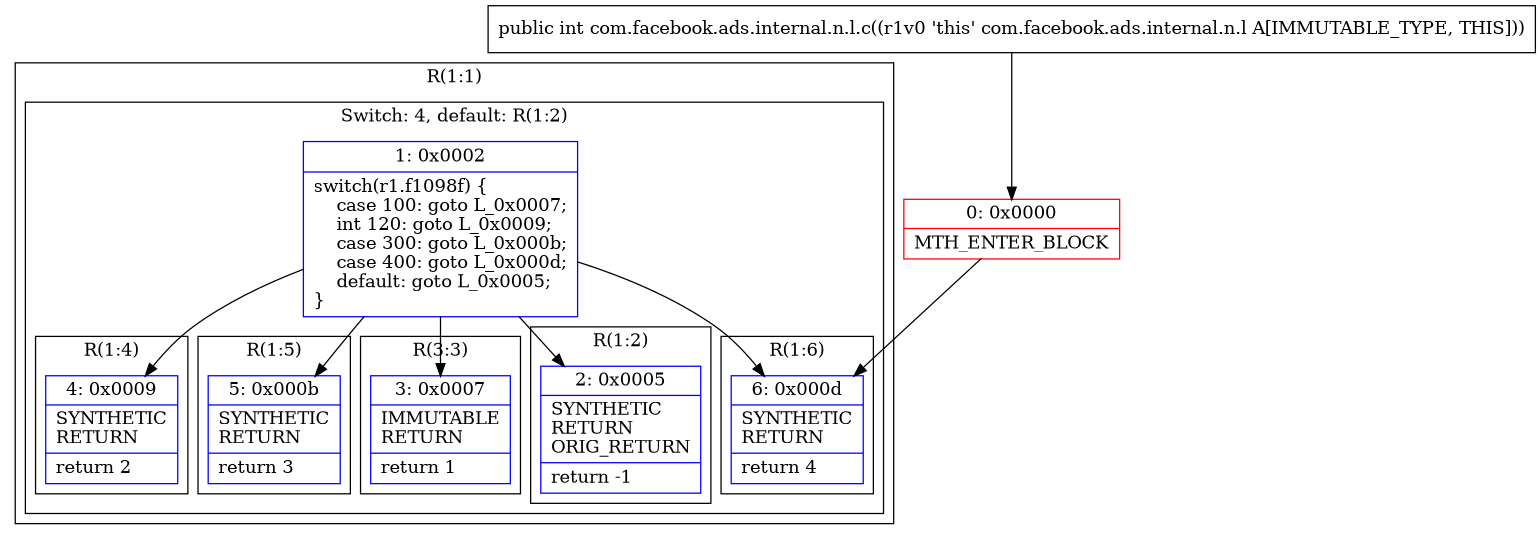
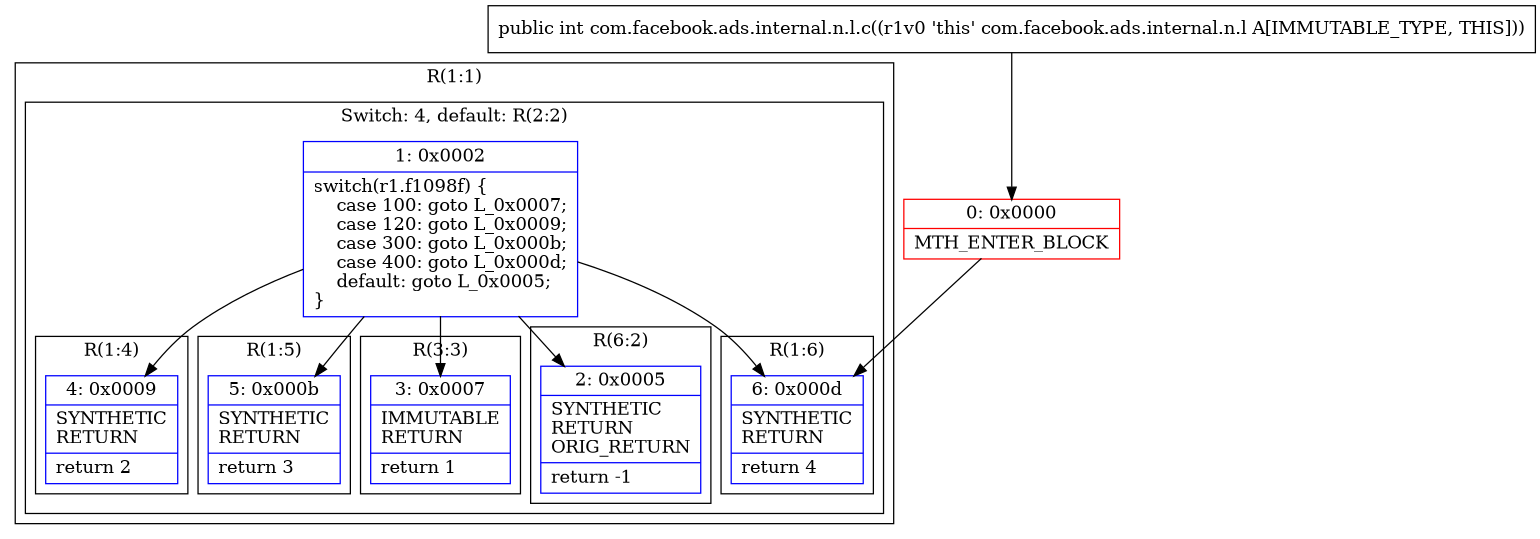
(454, 117) -> (454, 117)
(433, 225) -> (440, 225)
(621, 341) -> (621, 341)
